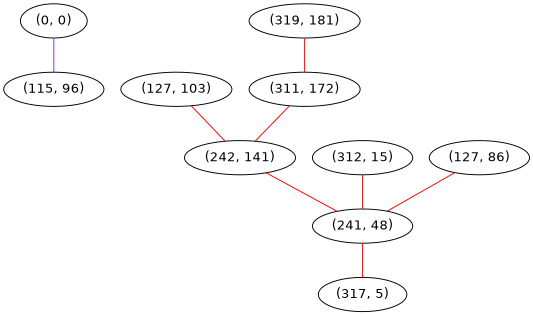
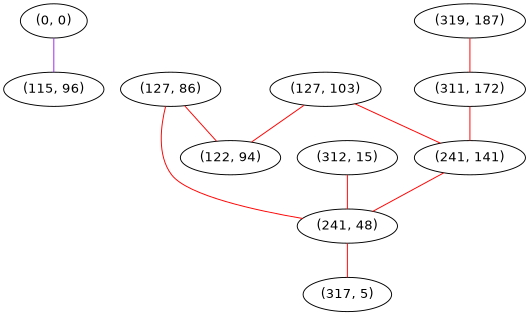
(305, 21) -> (470, 21)
none -> (231, 158)
(240, 158) -> (470, 158)
